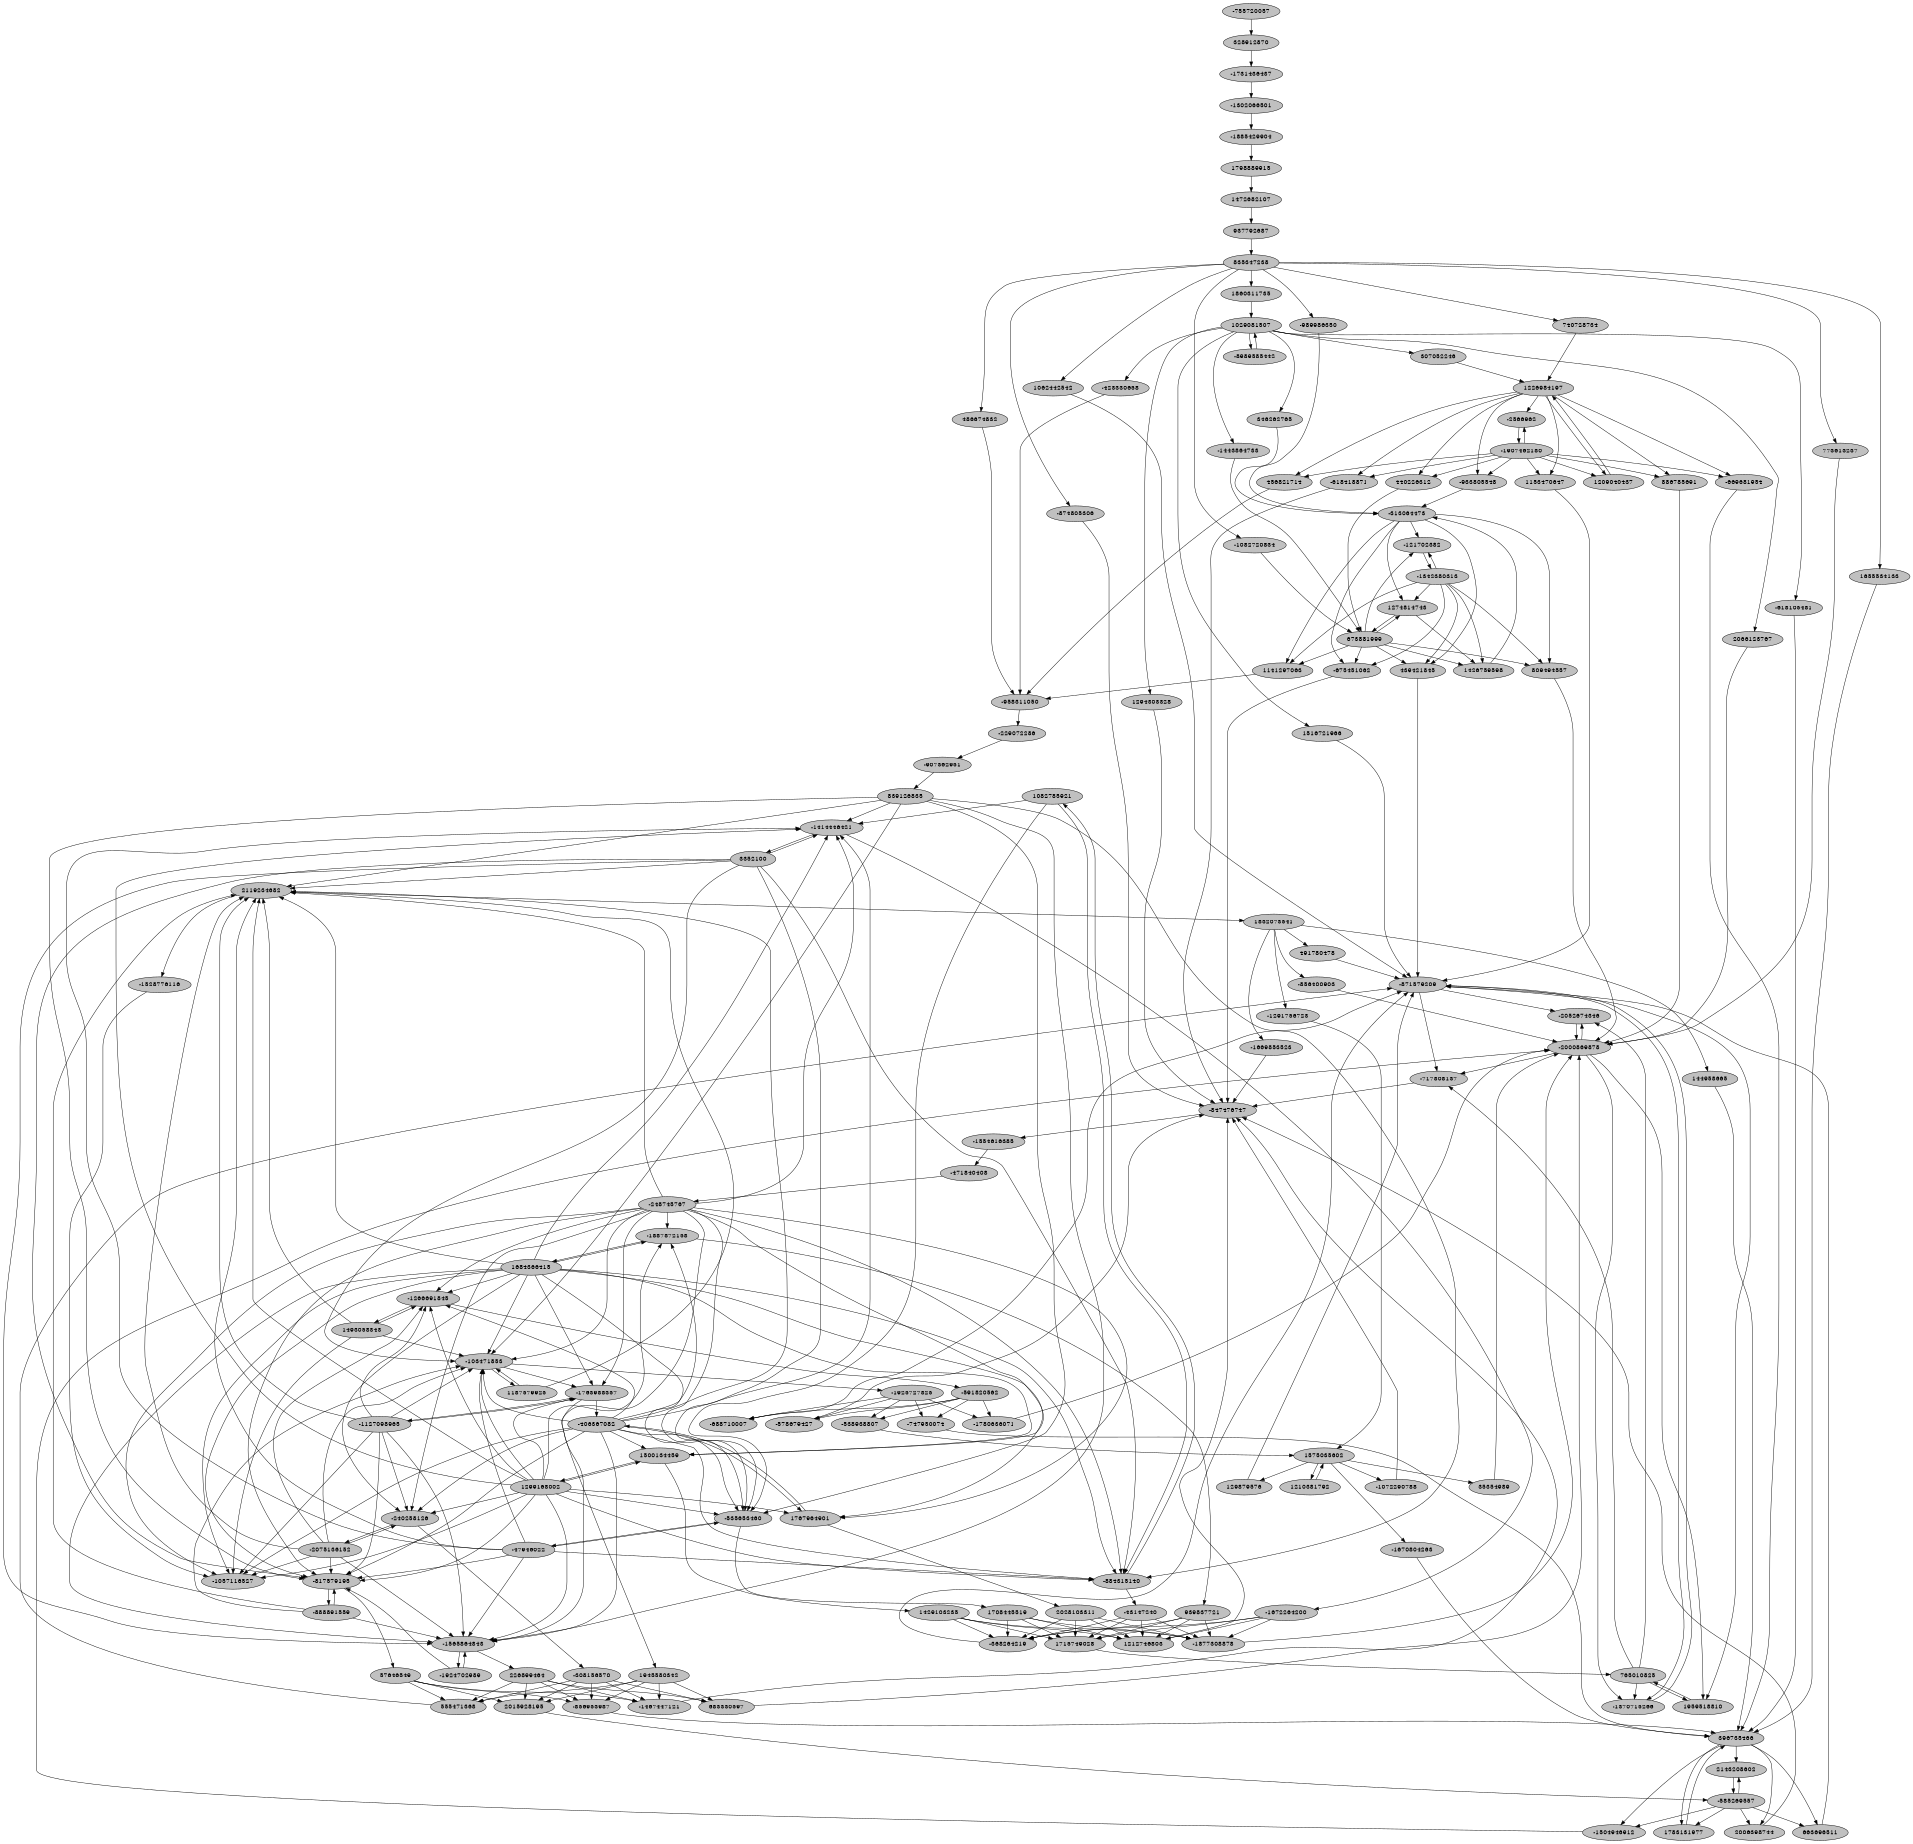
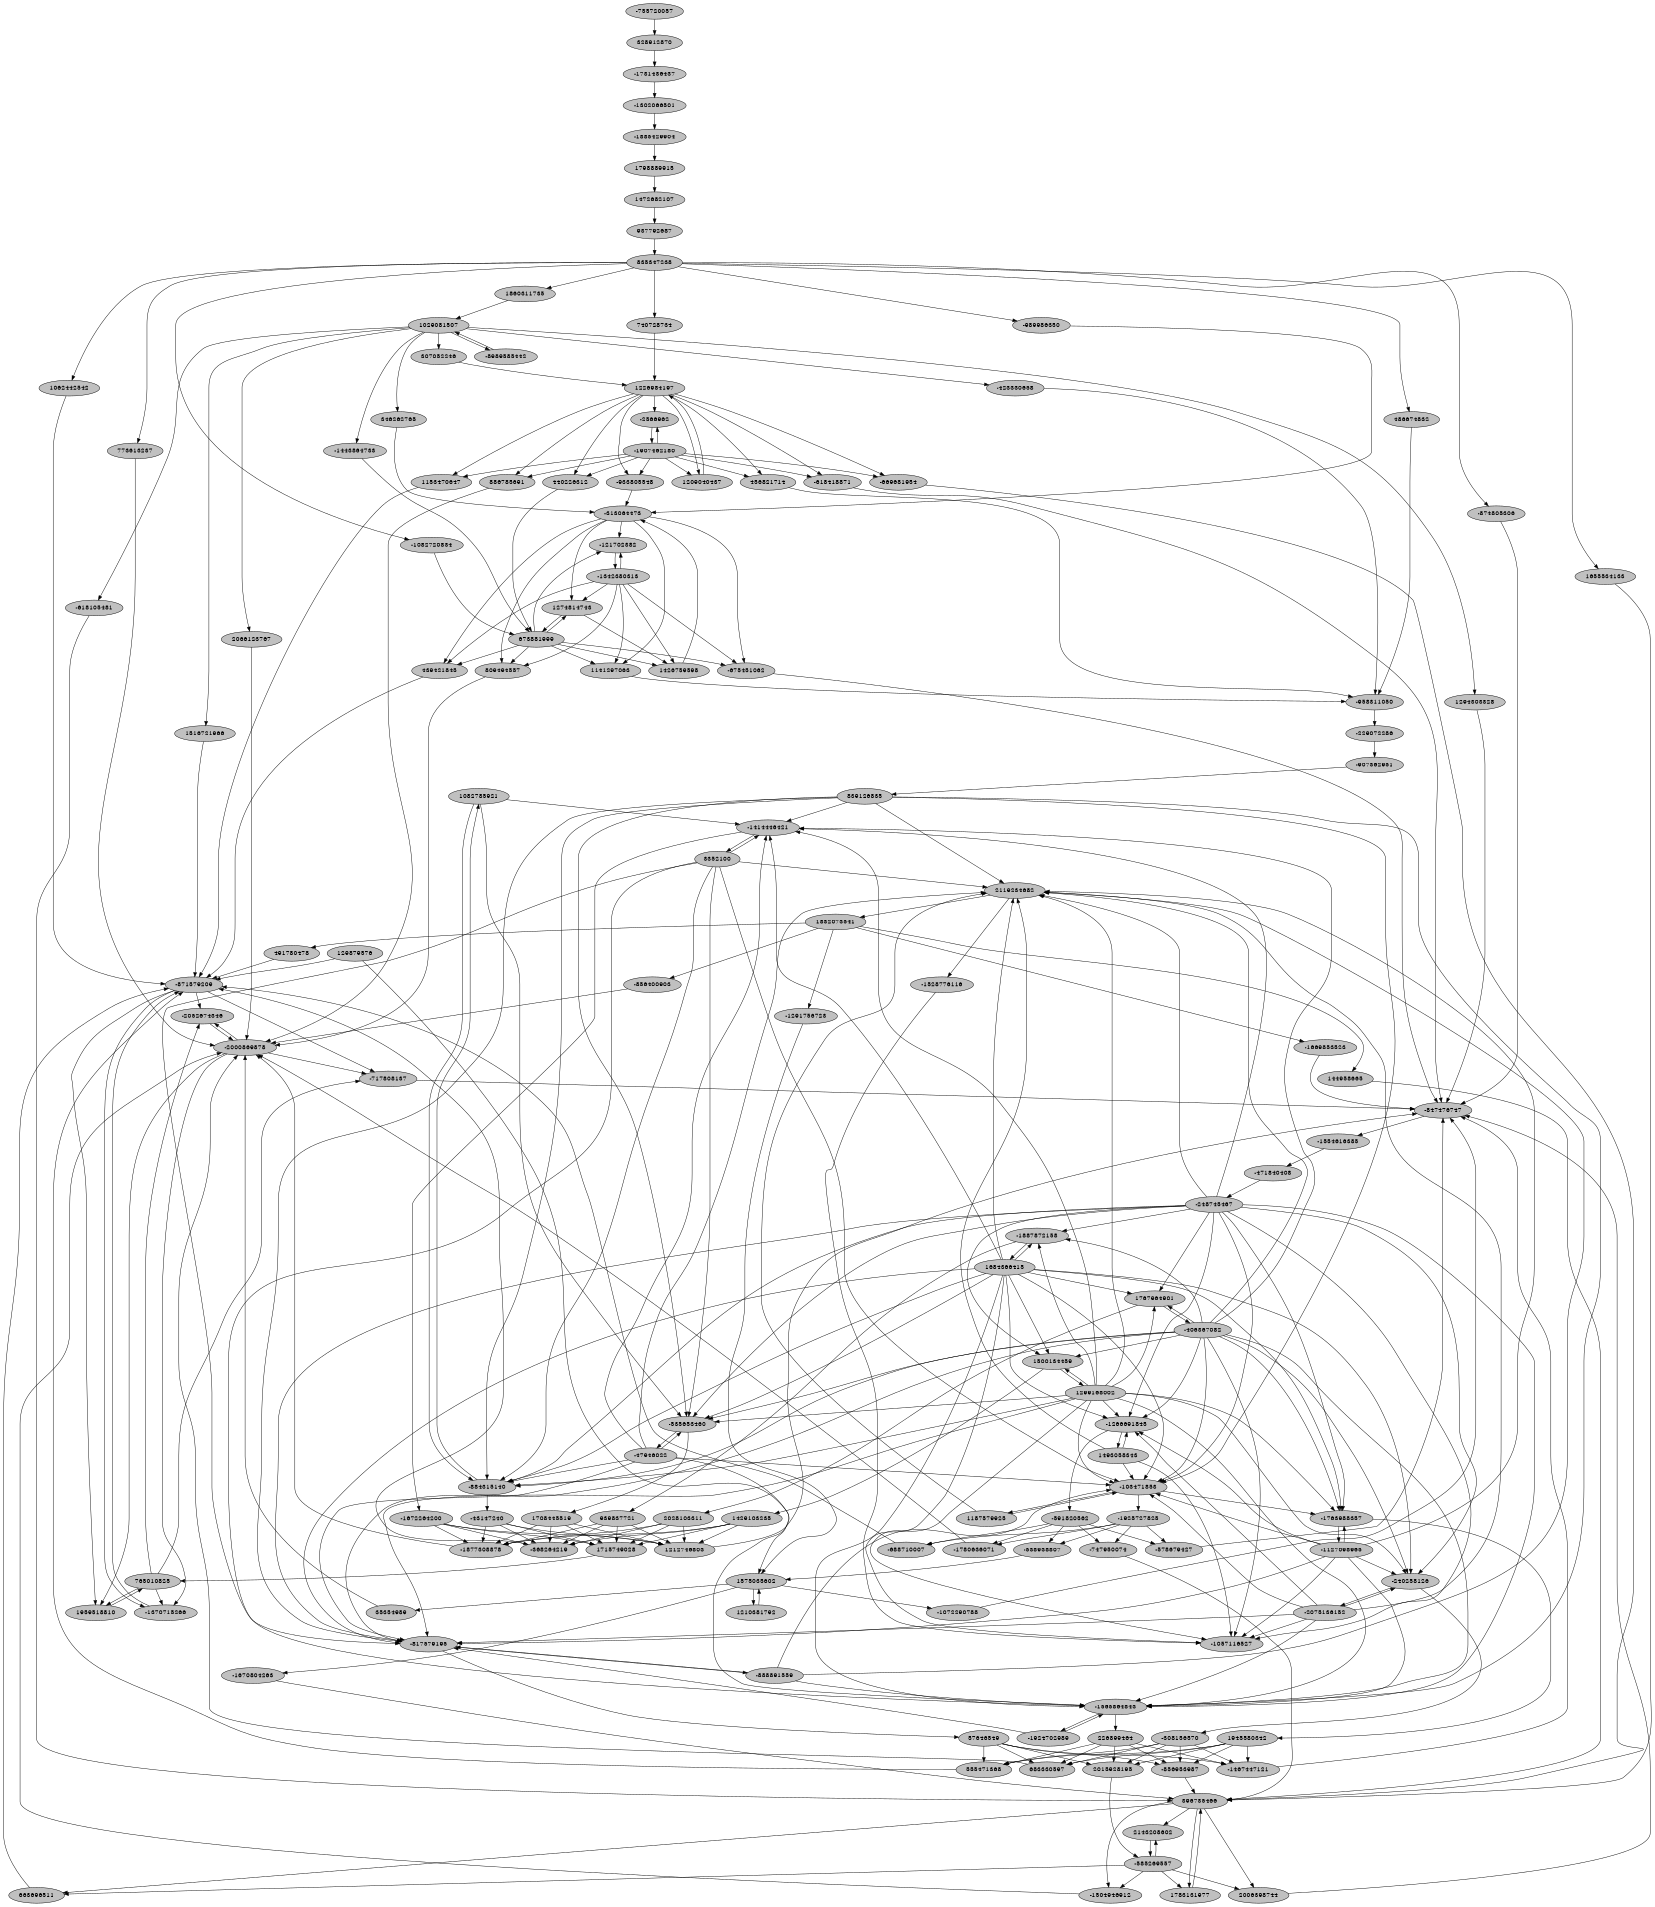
(667, 1205) -> (1214, 1205)
(597, 1406) -> (1296, 1409)
(1286, 1471) -> (564, 1311)
none -> (1013, 1753)
